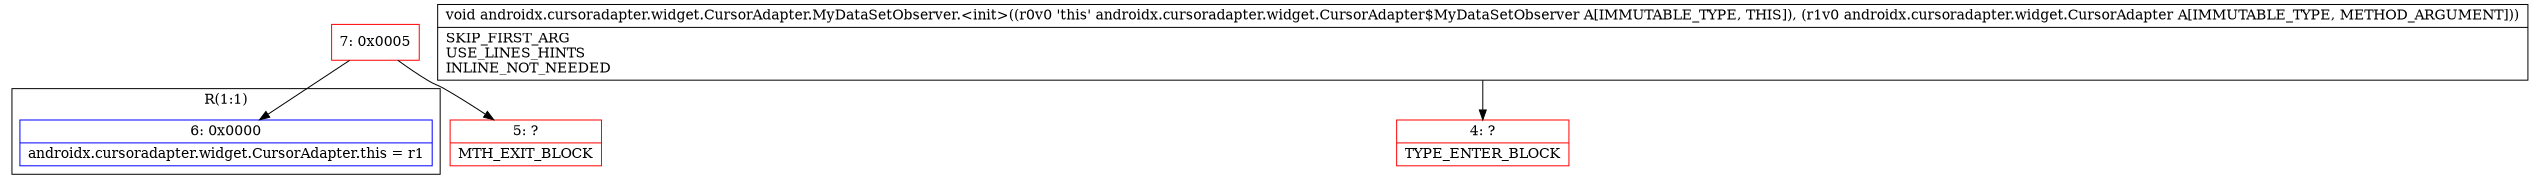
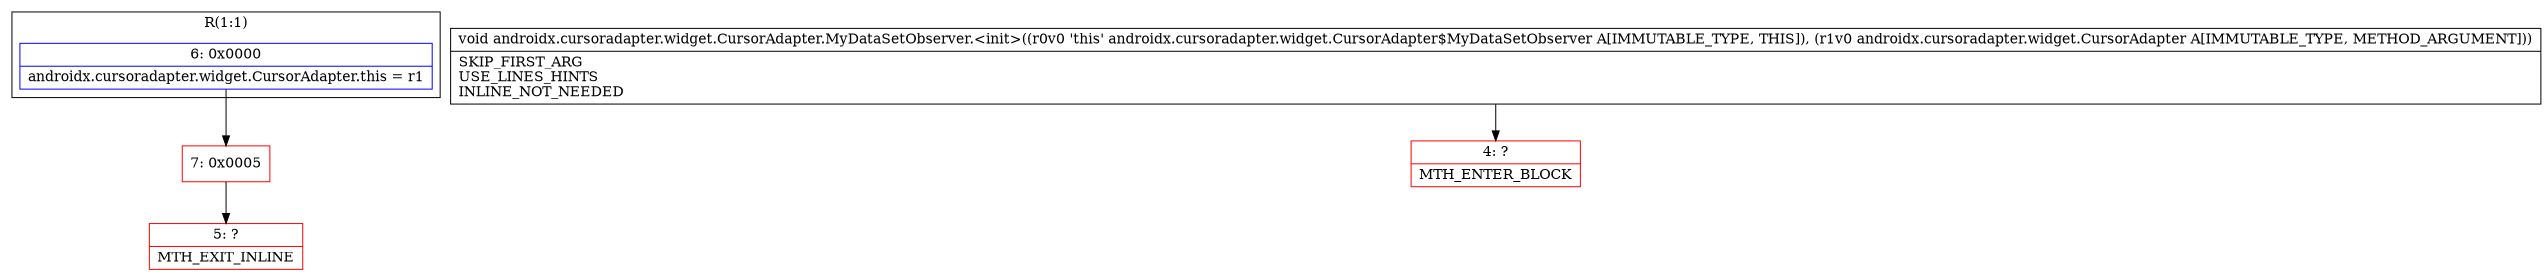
(317, 82) -> (226, 113)
(526, 154) -> (226, 257)
(1483, 154) -> (1496, 175)
